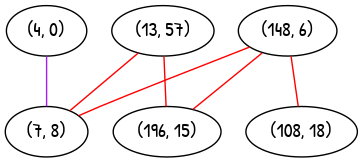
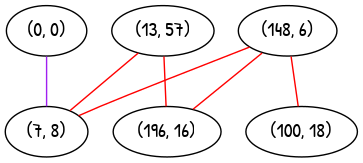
(47, 31) -> (47, 31)
(167, 132) -> (167, 132)
(302, 132) -> (302, 132)
